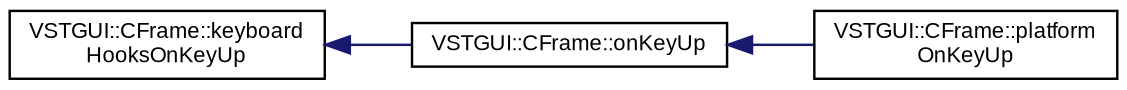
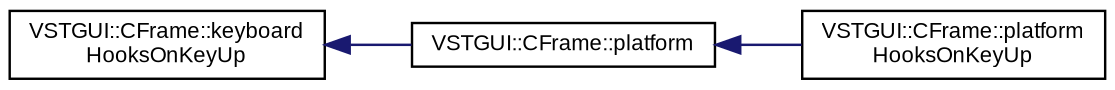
(570, 45) -> (563, 45)
(966, 45) -> (954, 45)
